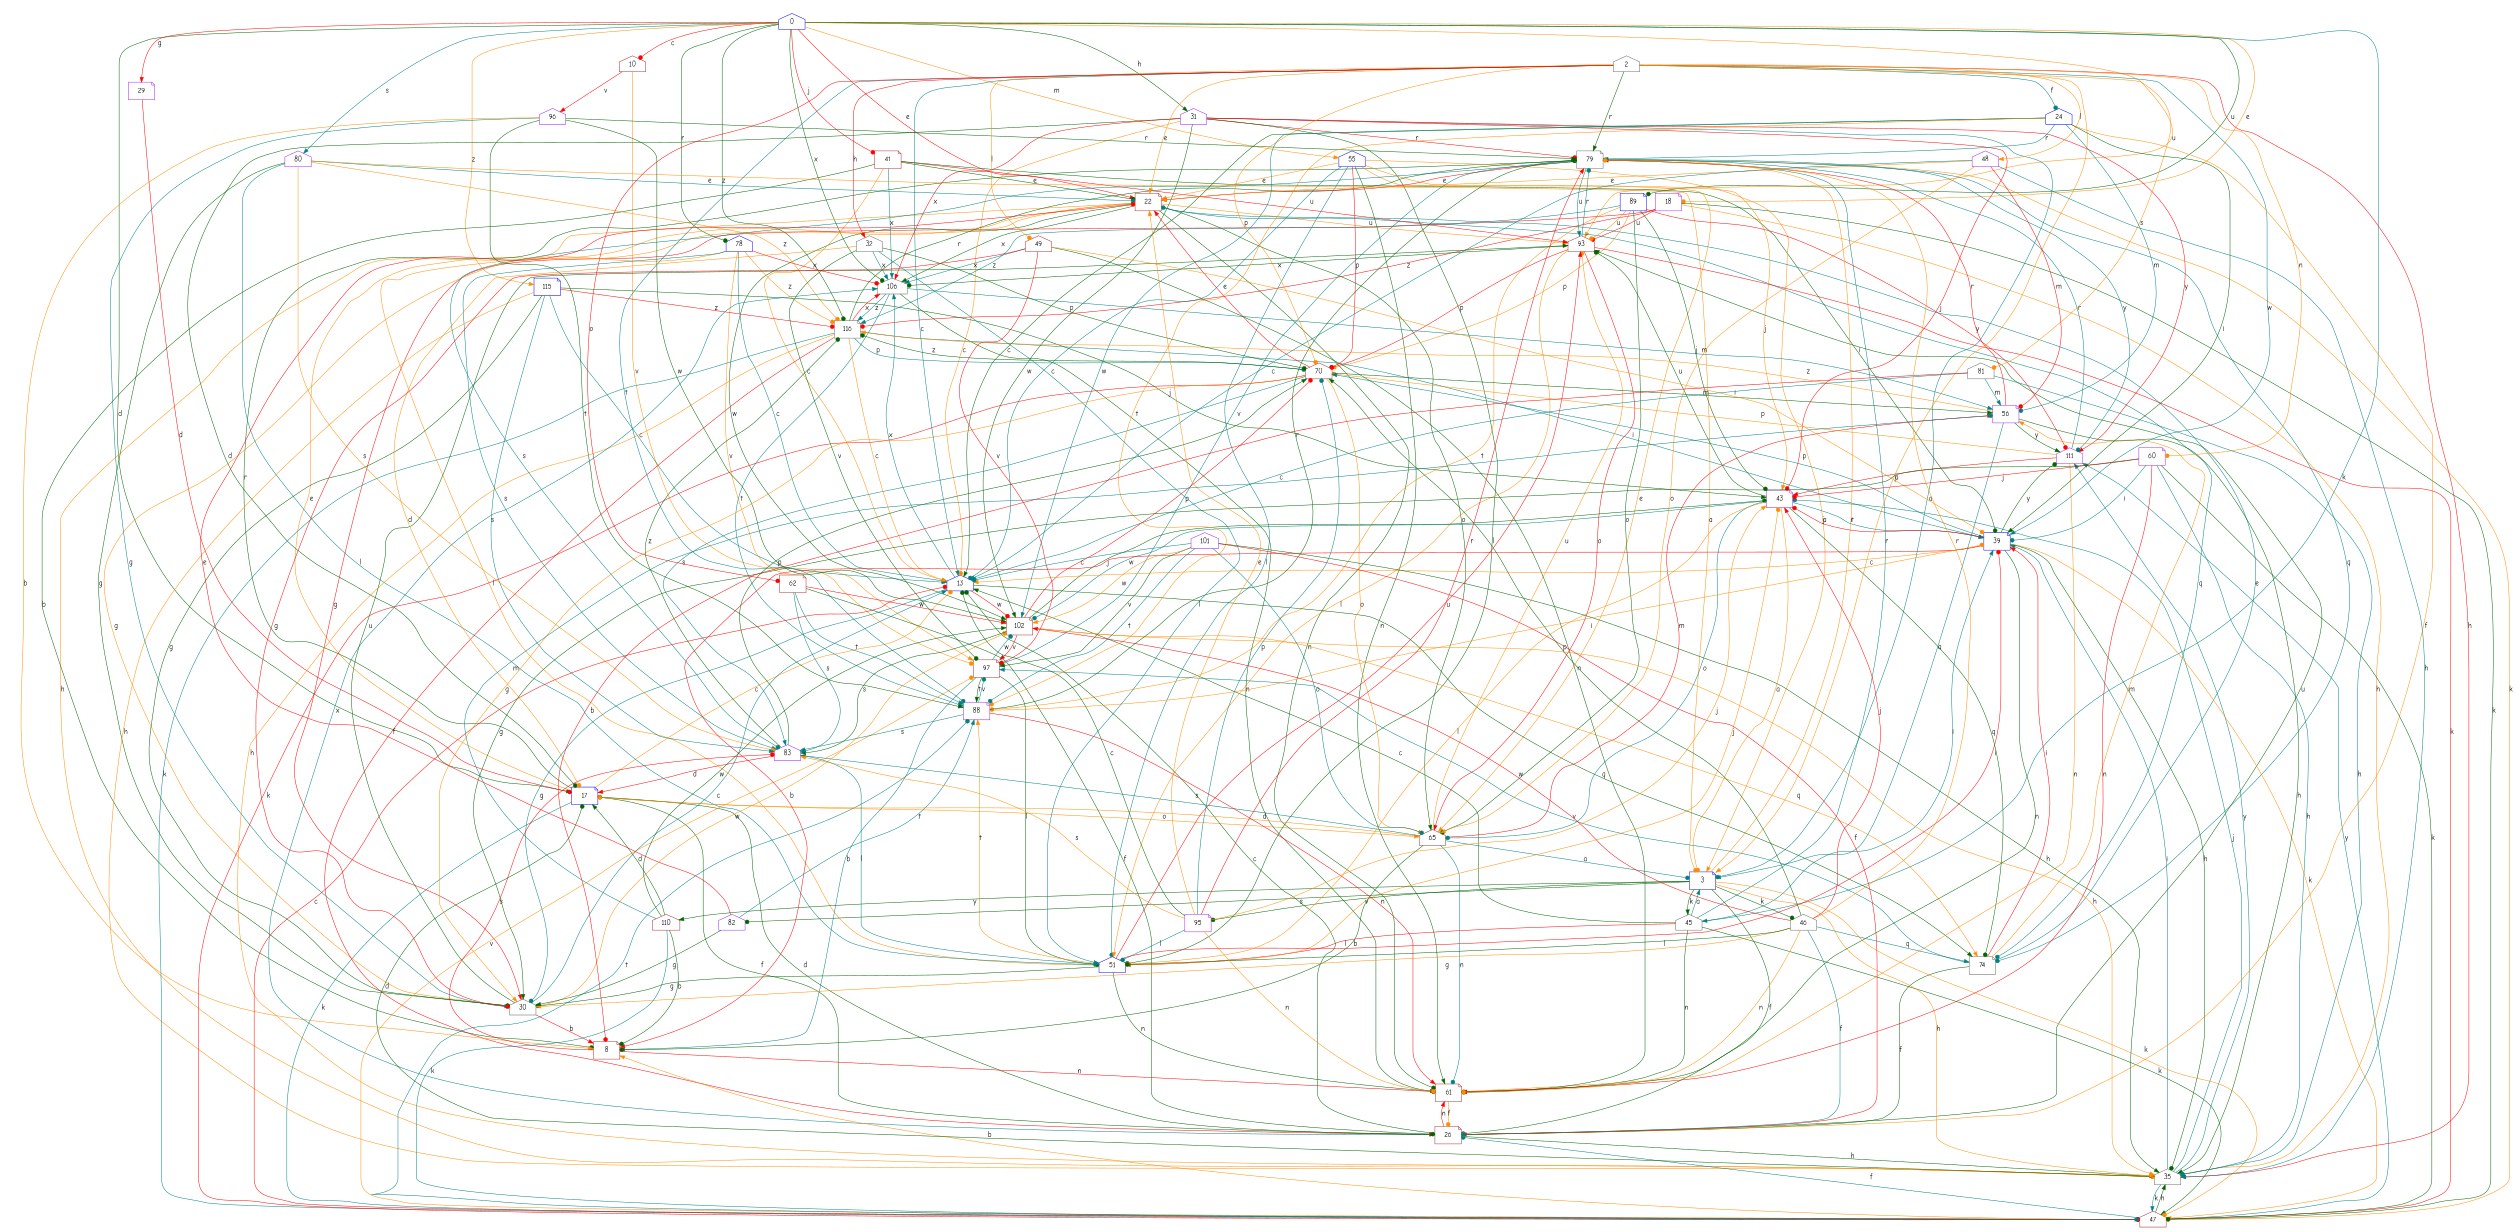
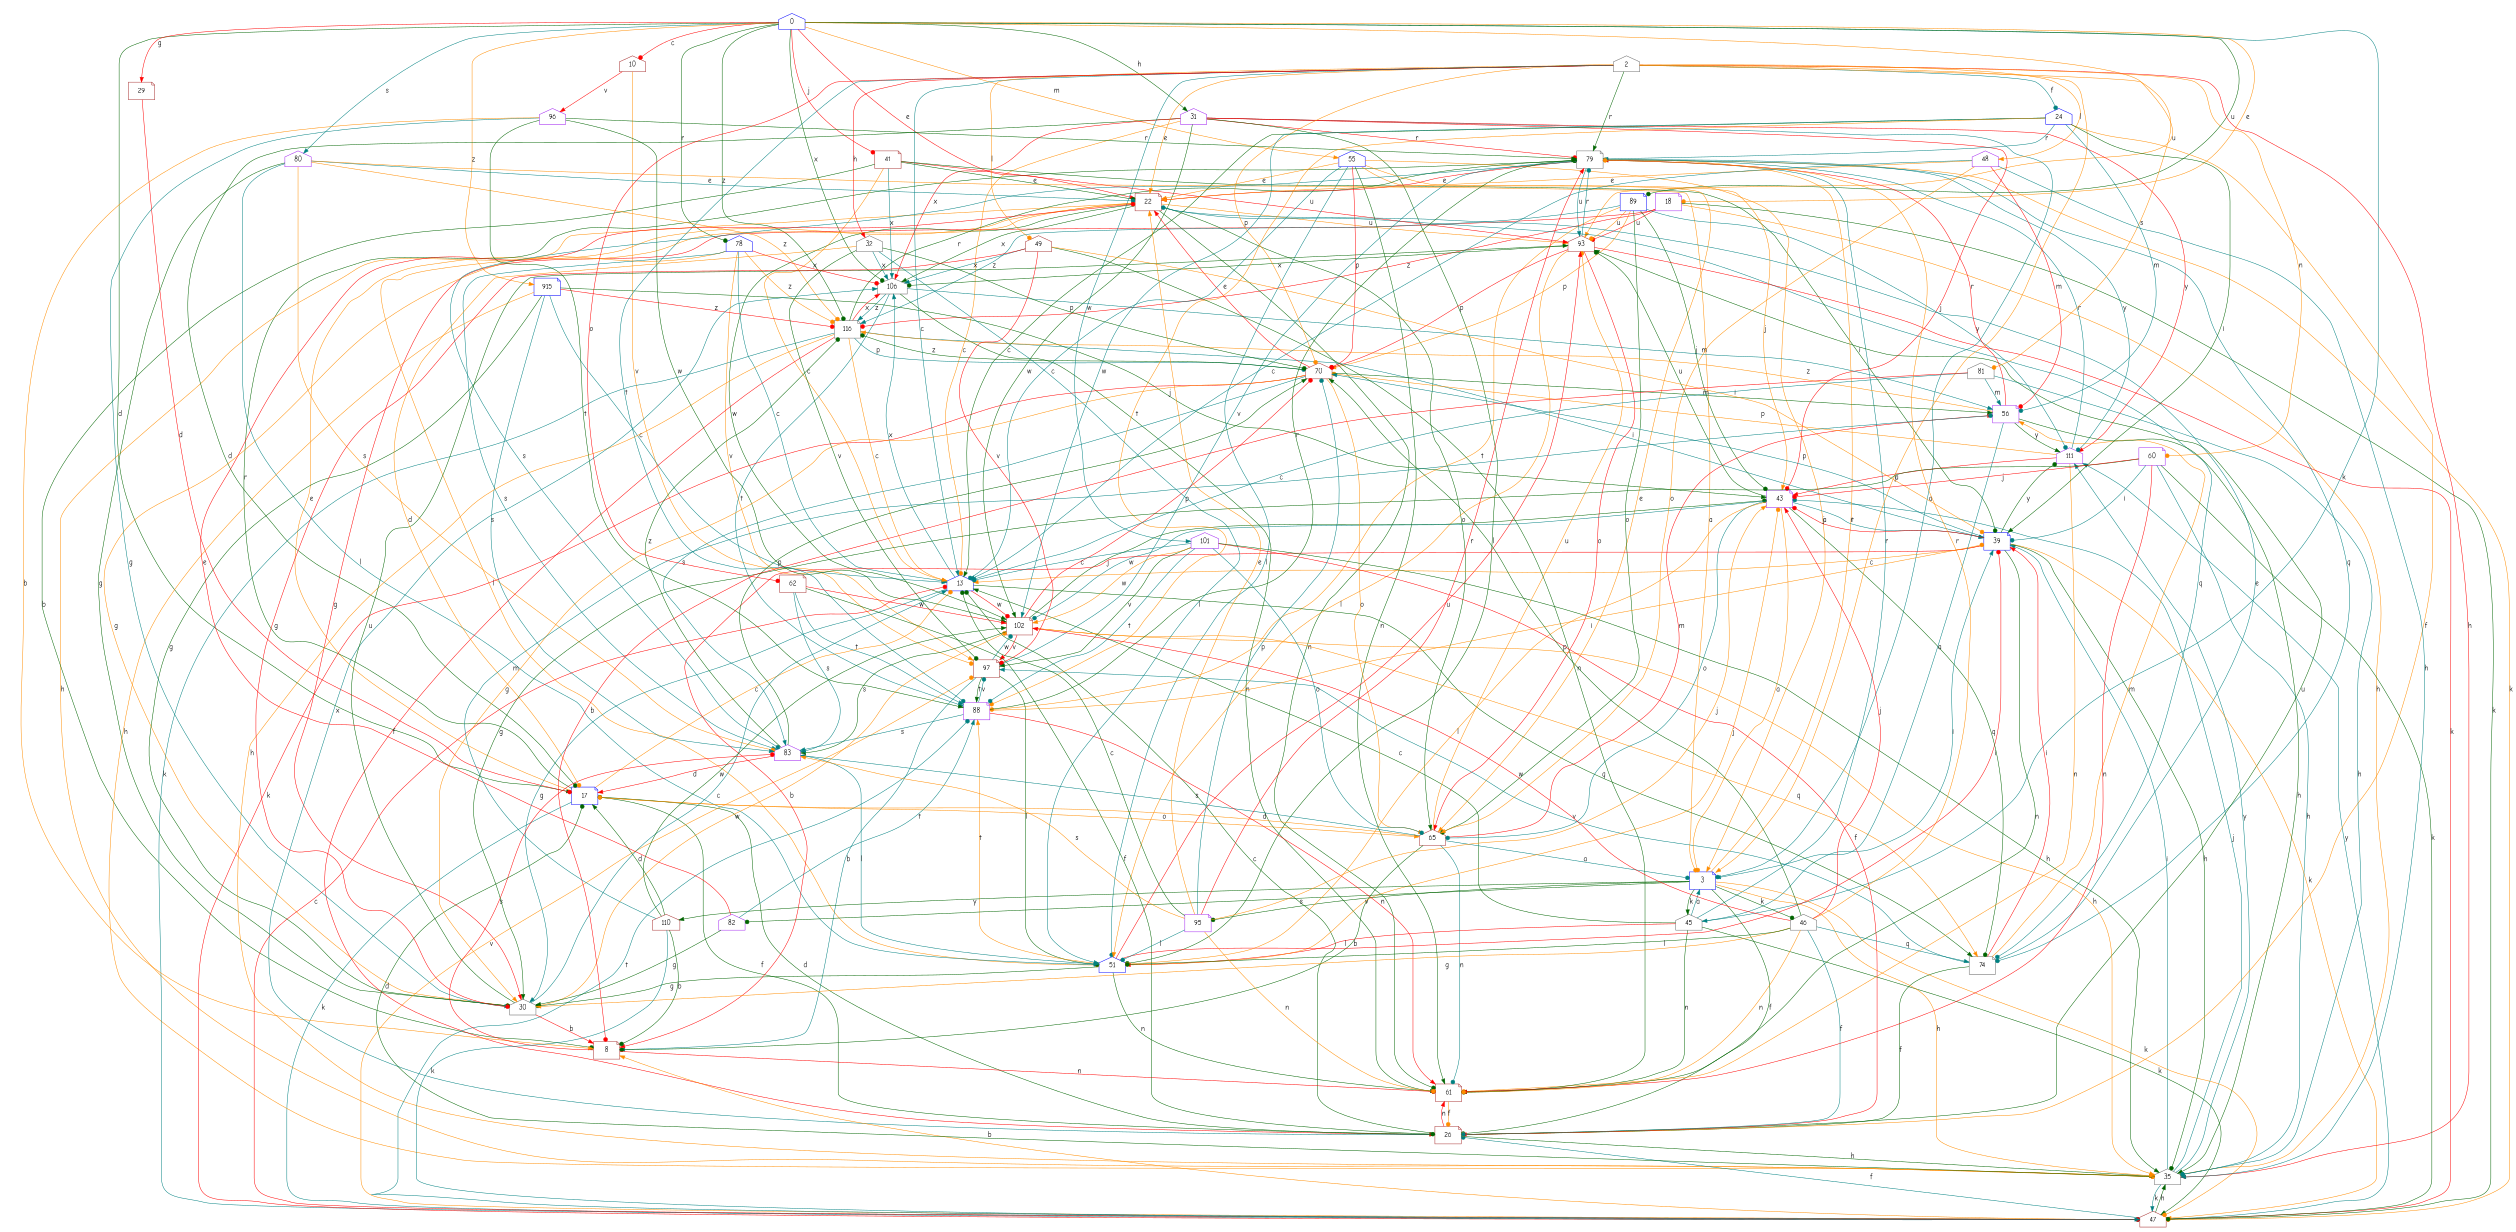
(142, 91) -> (142, 91)
(2203, 122) -> (1161, 109)
(1883, 281) -> (1883, 281)
(547, 287) -> (547, 287)
(624, 702) -> (624, 702)
